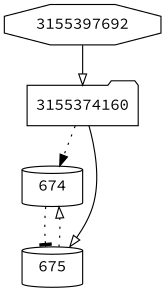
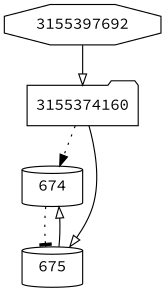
(60, 232) -> (60, 232)
